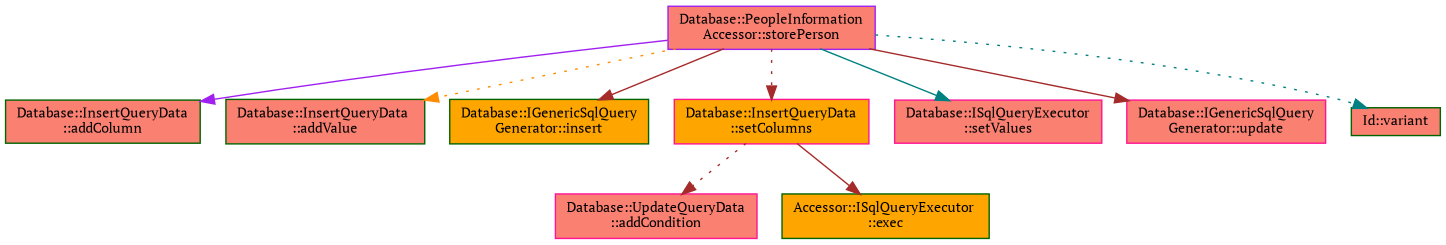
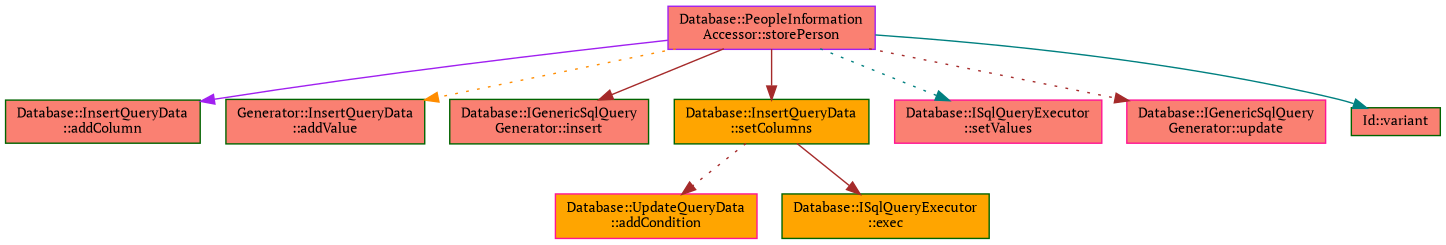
(1116, 59) -> (1116, 59)
(772, 67) -> (772, 67)
(878, 72) -> (878, 72)
(992, 73) -> (992, 73)
(325, 122) -> (325, 122)
(549, 122) -> (549, 122)
(772, 122) -> (772, 122)
(656, 216) -> (656, 216)
(886, 216) -> (886, 216)
